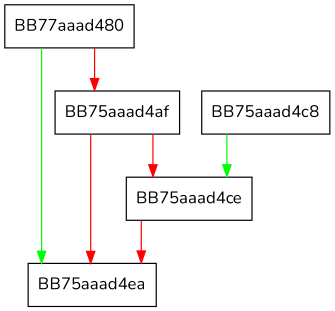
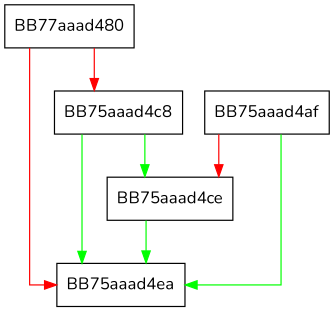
(95, 63) -> (94, 63)
(42, 150) -> (30, 174)
none -> (82, 193)
(91, 193) -> (281, 252)
(141, 236) -> (146, 236)
